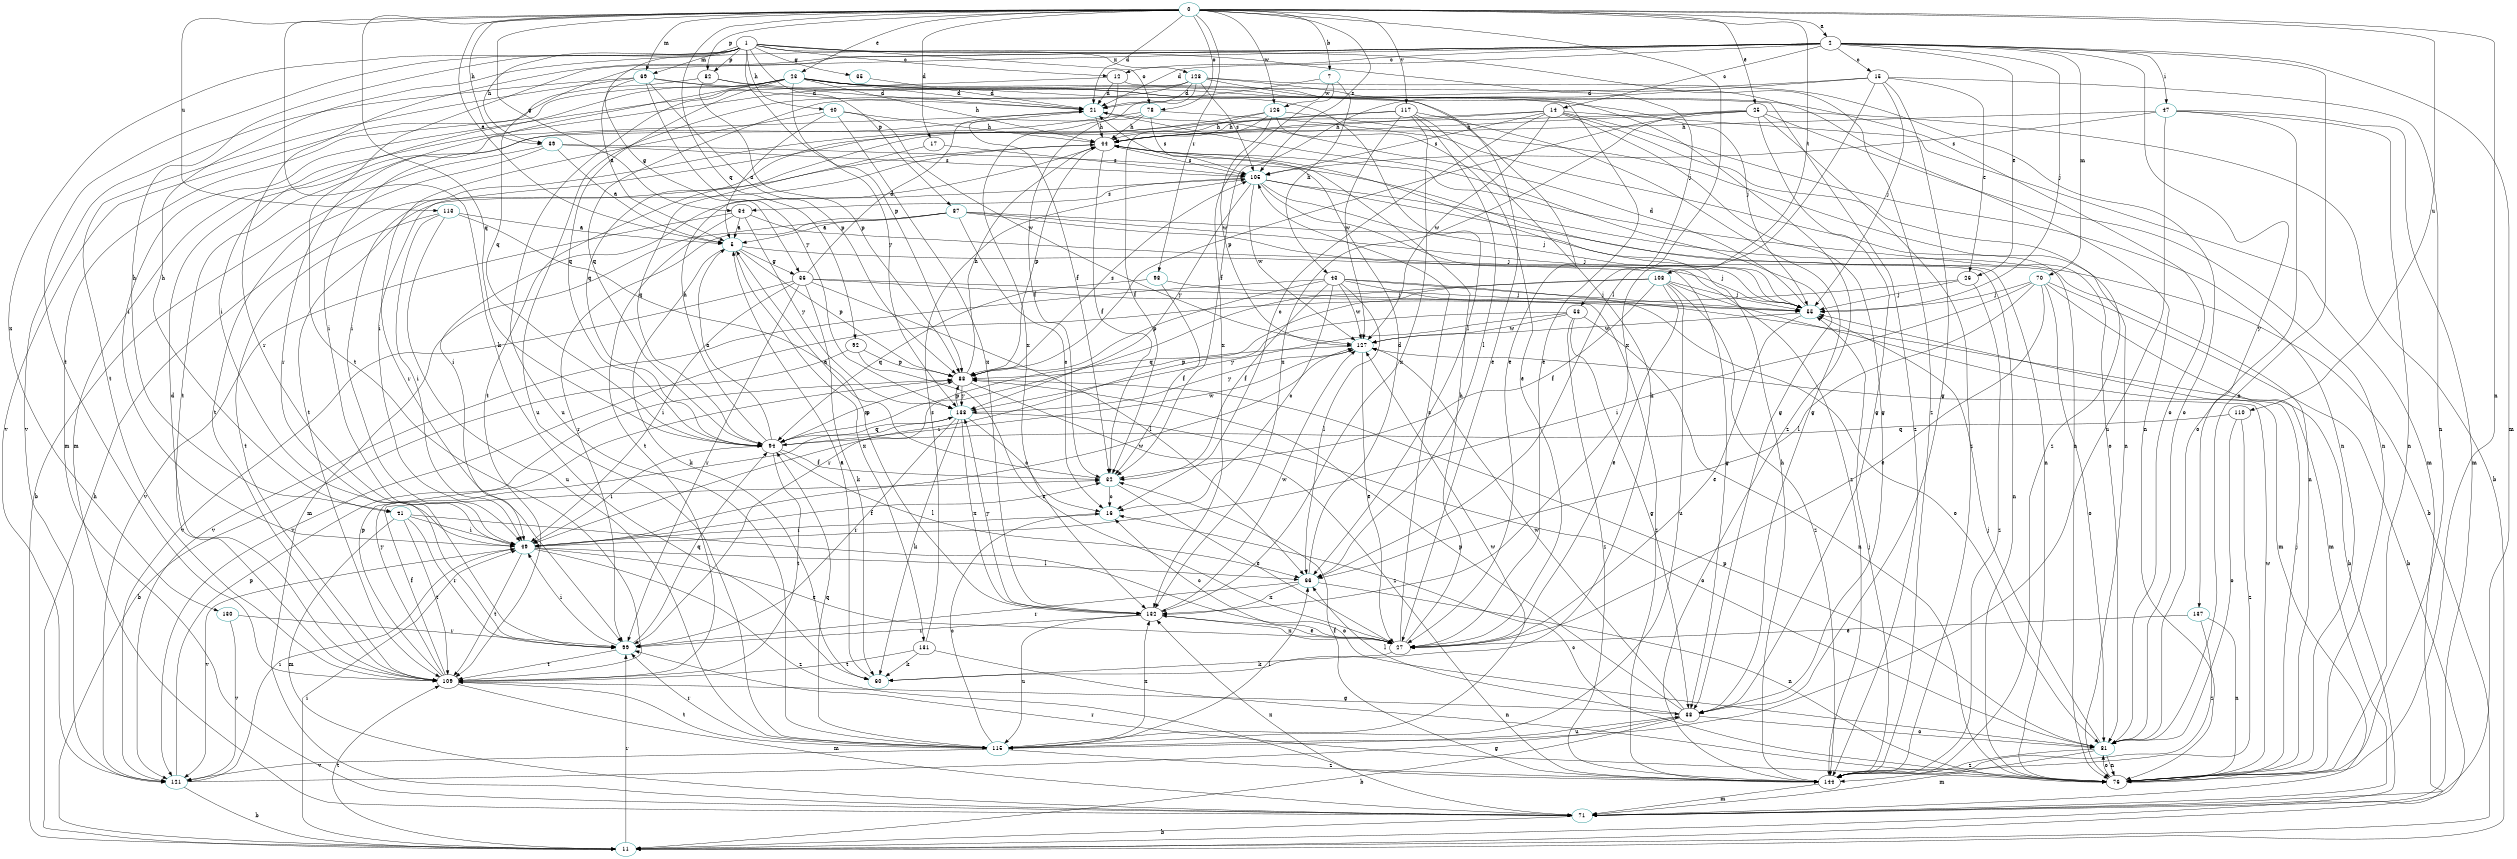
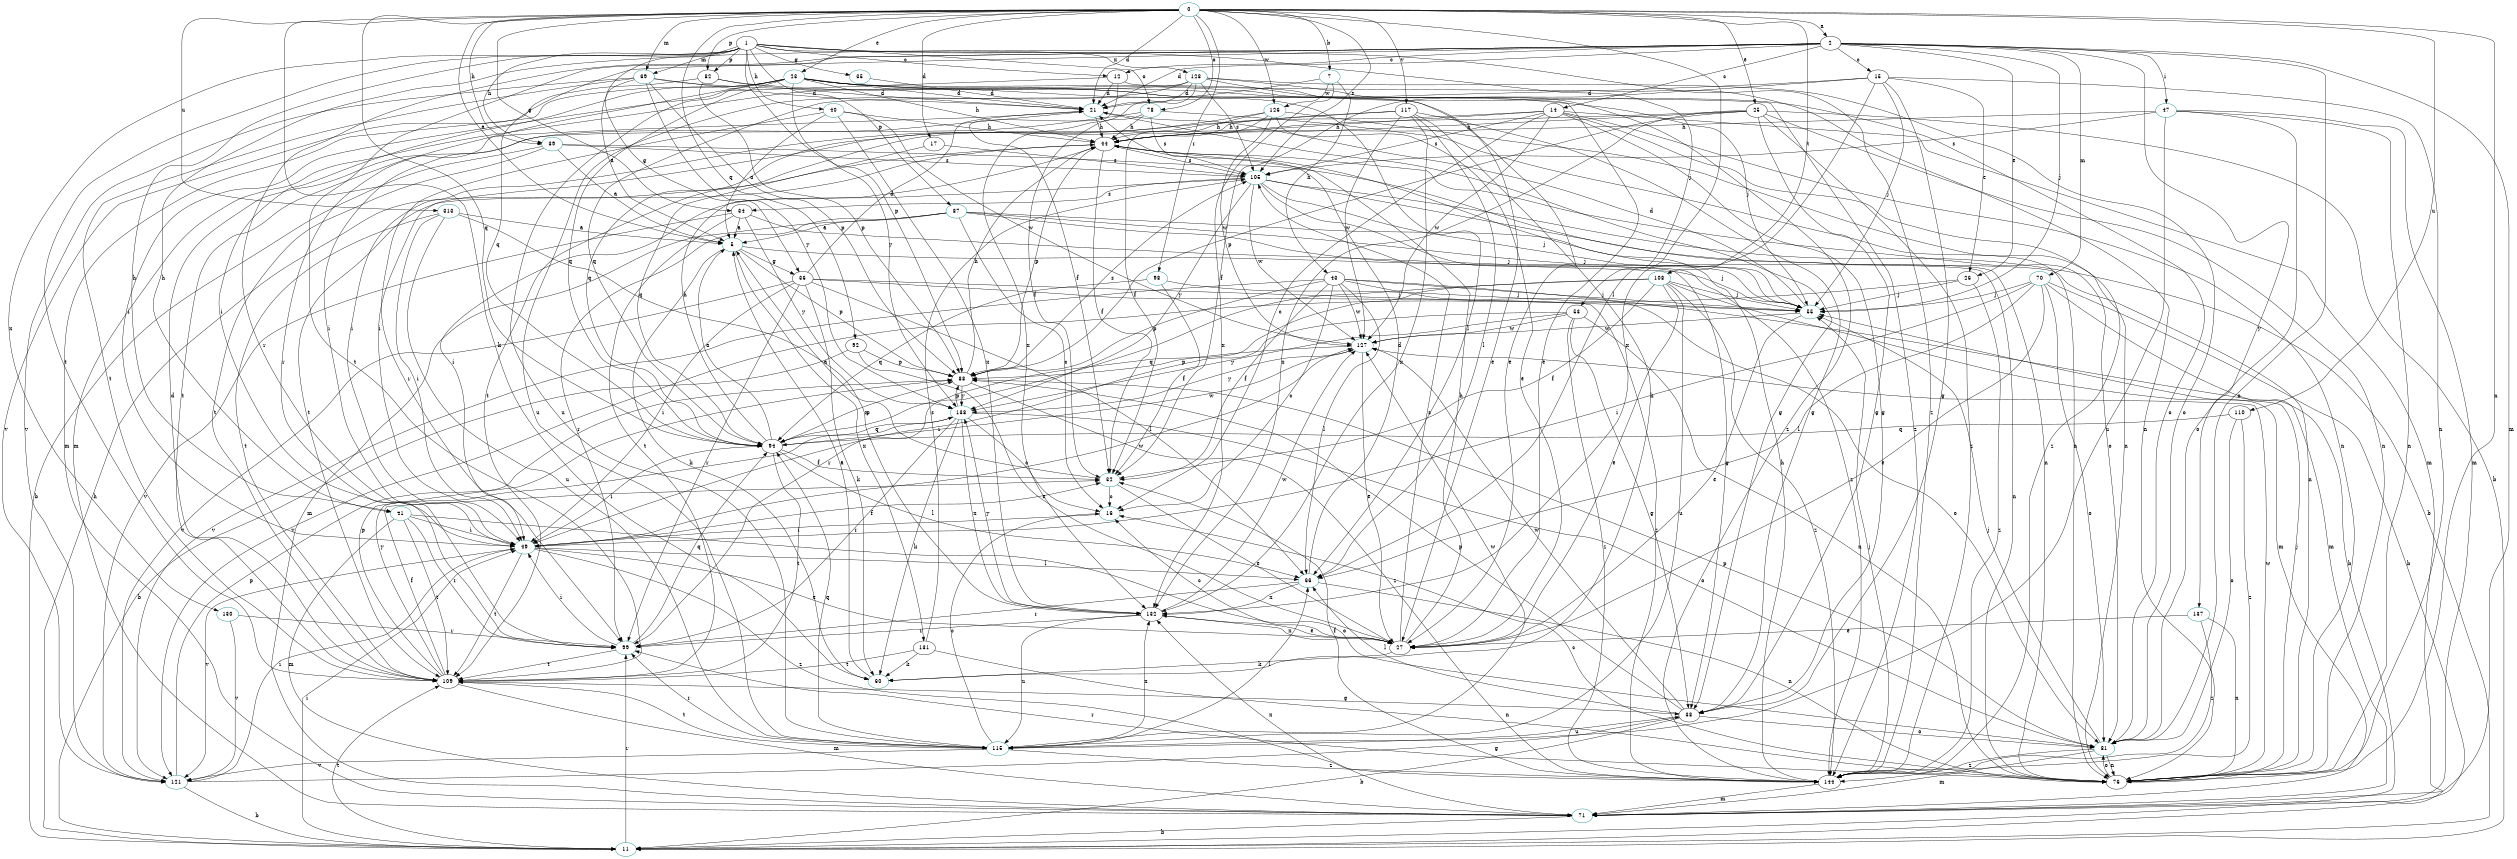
(449, 211) -> (449, 211)
